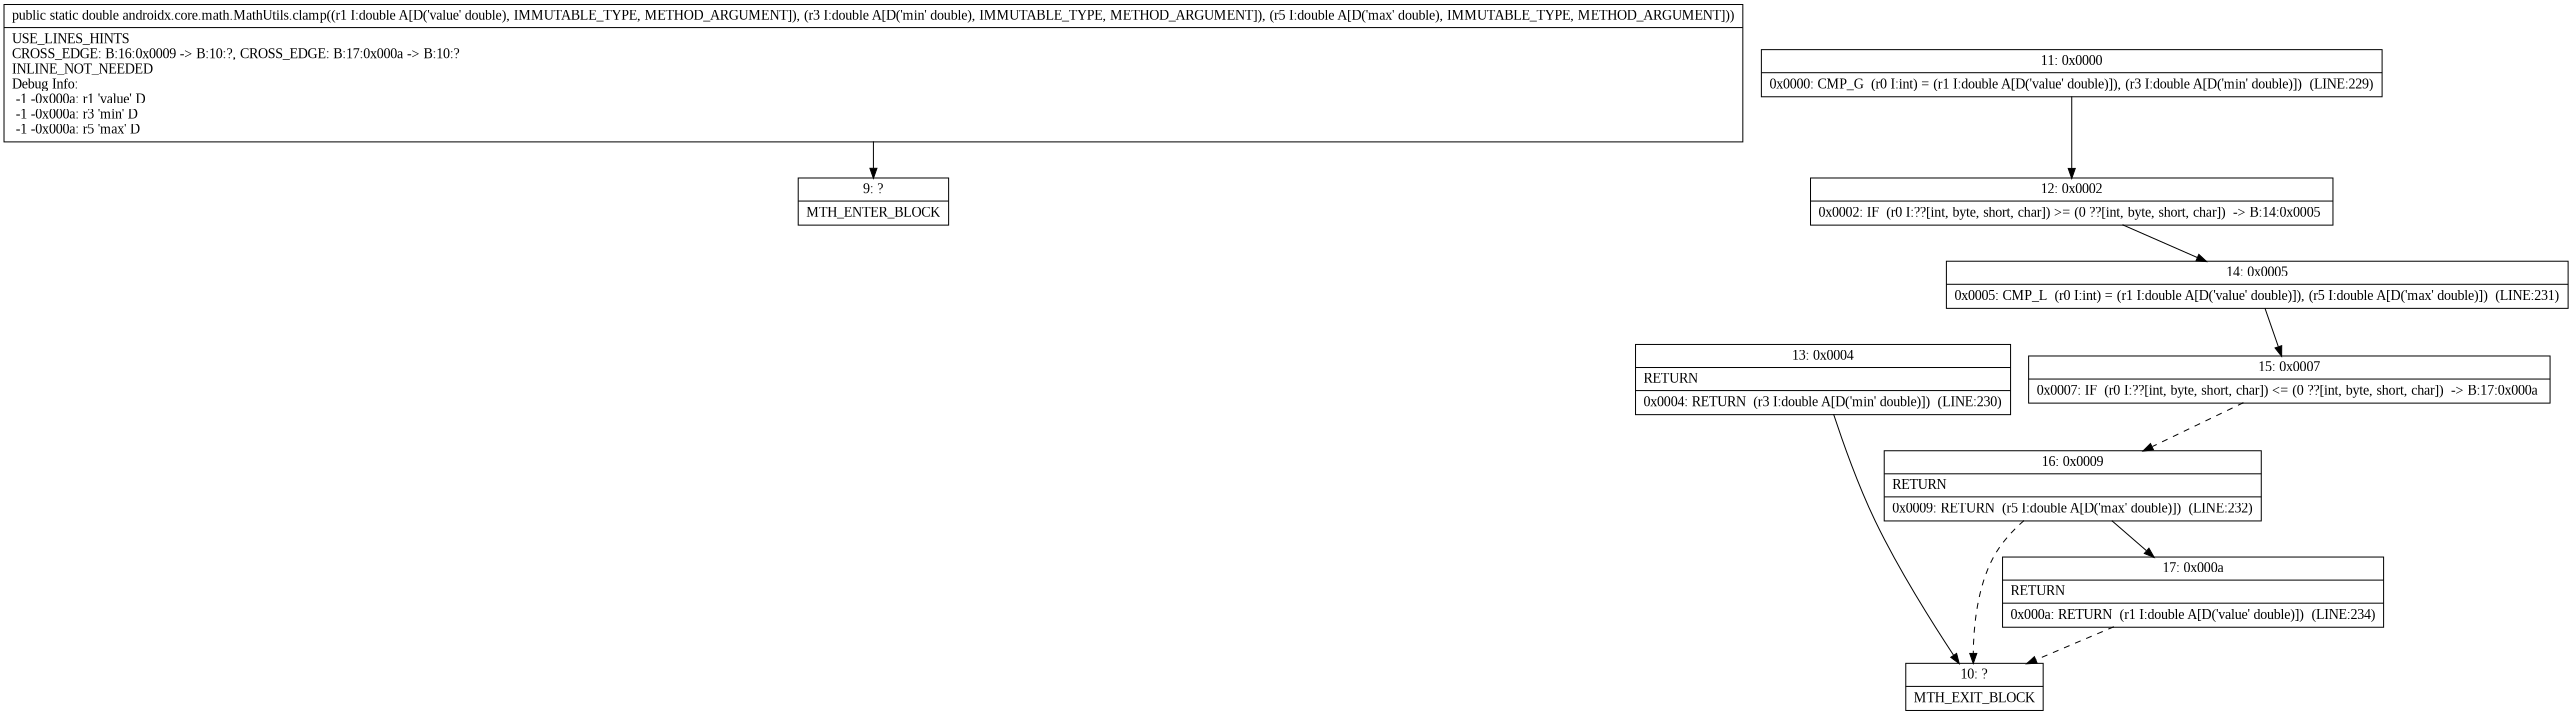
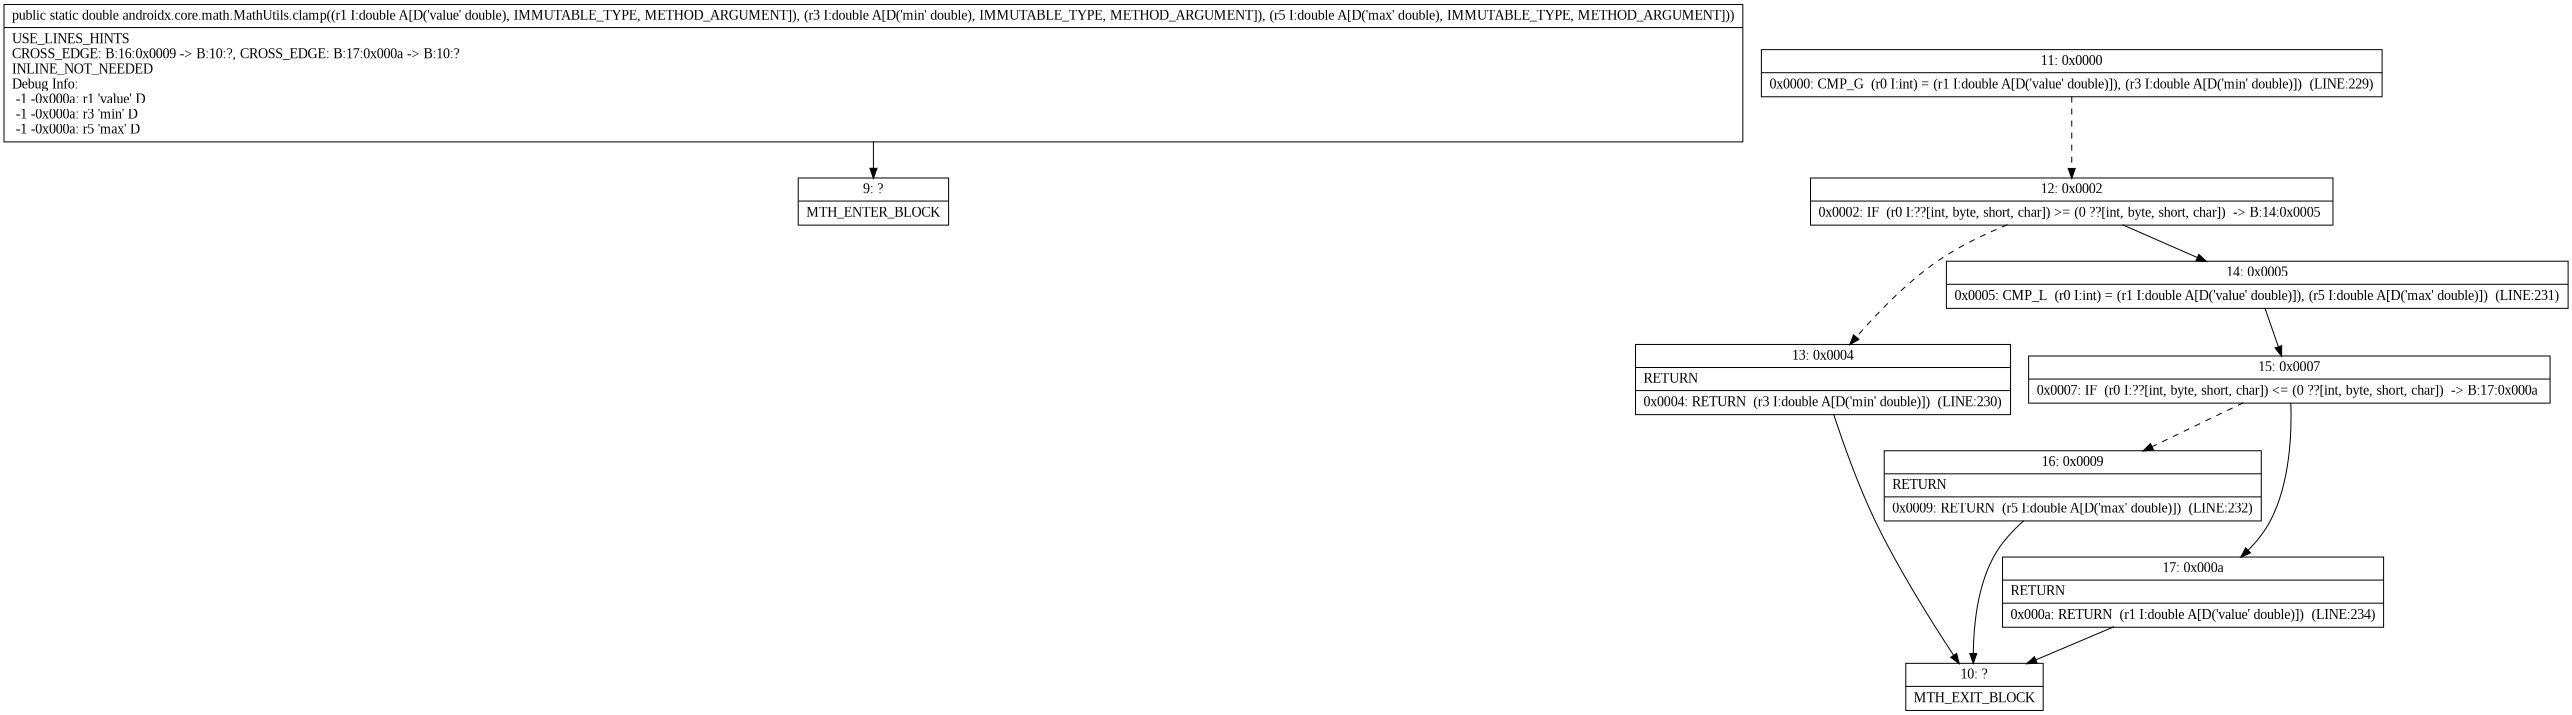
(2072, 132) -> (2072, 132)
none -> (1925, 271)
(2129, 536) -> (2284, 481)
(1984, 581) -> (1984, 581)
(2075, 643) -> (2075, 643)
